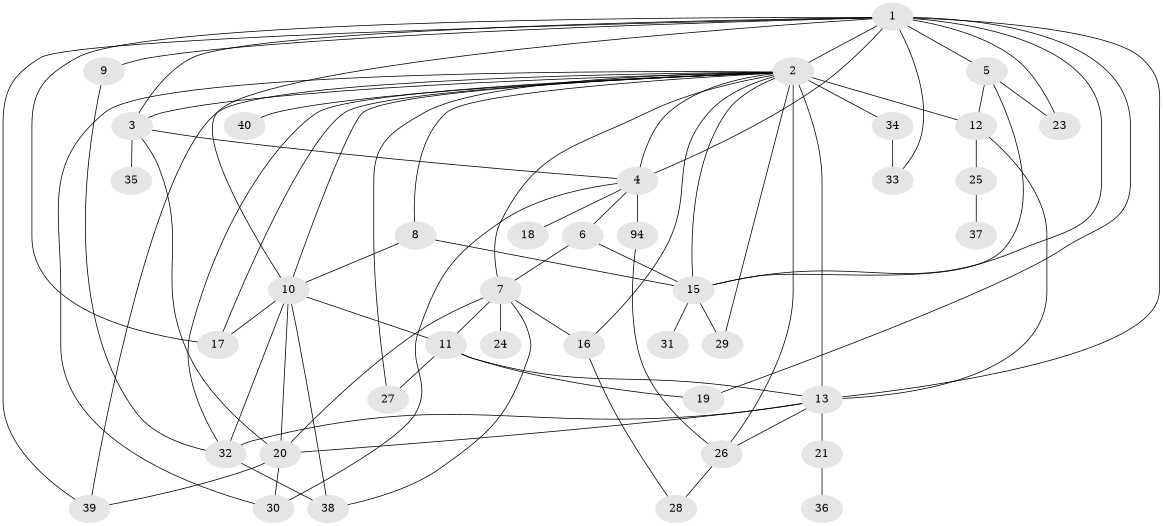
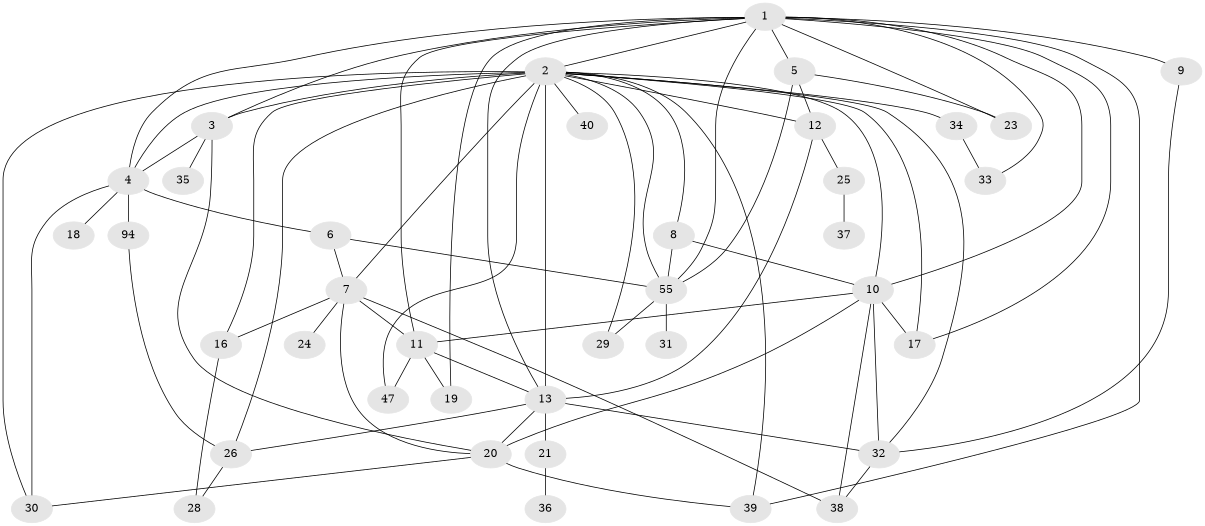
none -> (415, 62)
(694, 290) -> (666, 290)
(388, 400) -> (388, 400)
